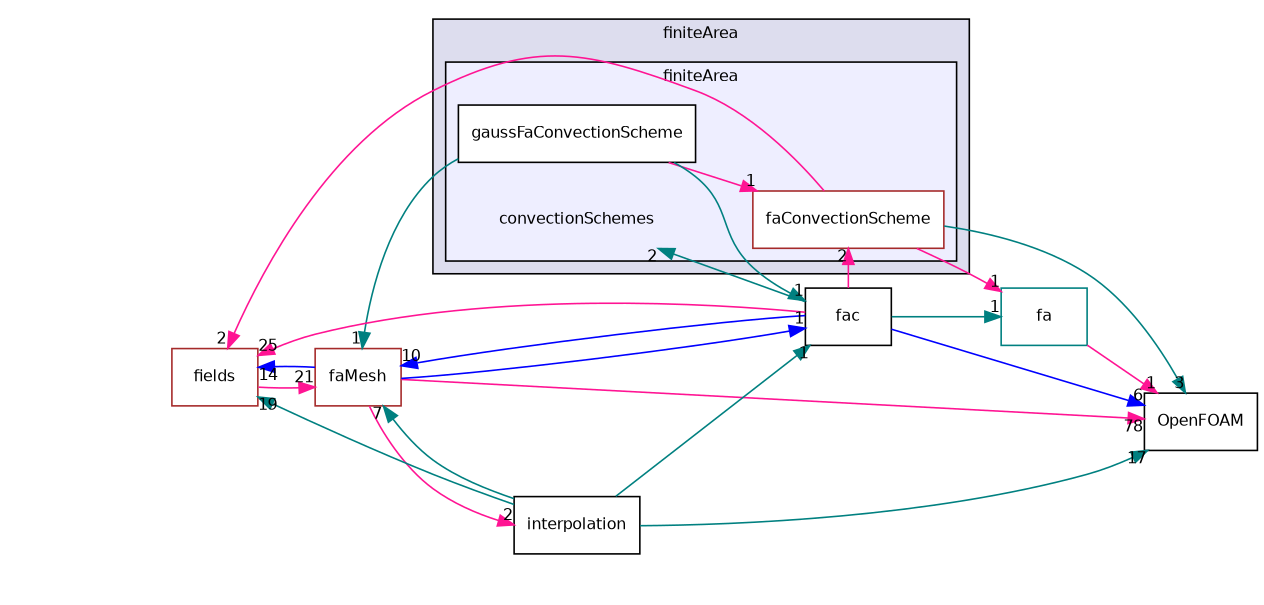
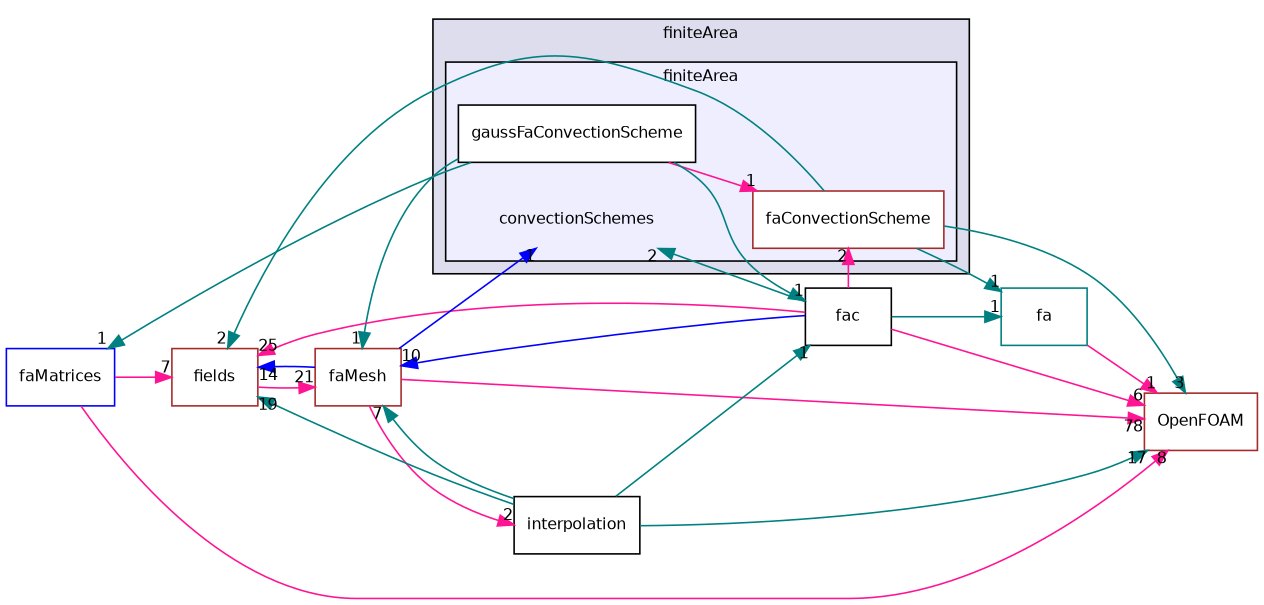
(470, 74) -> (470, 74)
(952, 265) -> (952, 265)
(596, 359) -> (467, 299)
(1010, 365) -> (1010, 365)
none -> (60, 377)
(1201, 422) -> (1201, 422)
